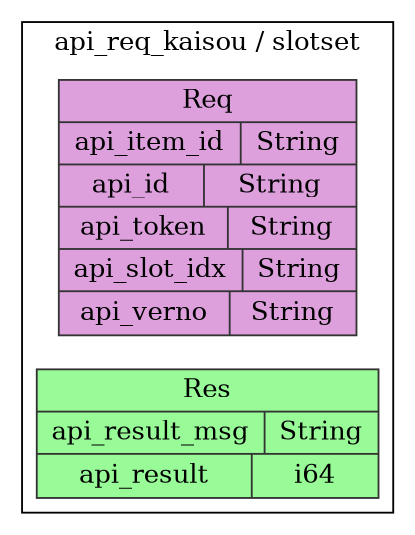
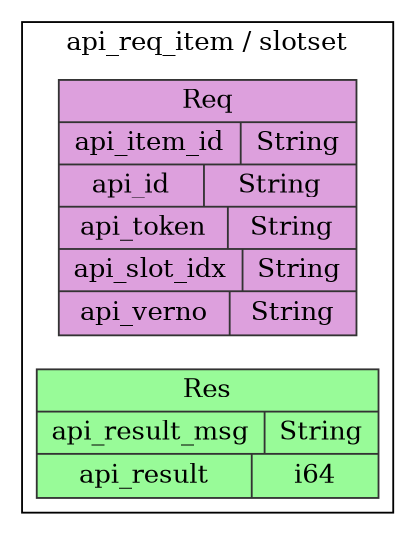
(208, 43) -> (208, 43)
